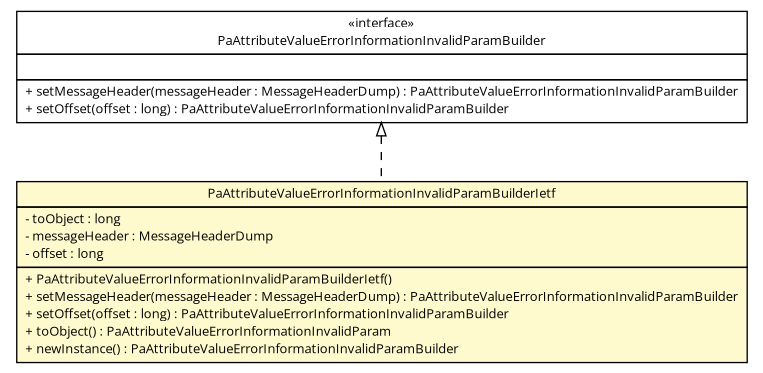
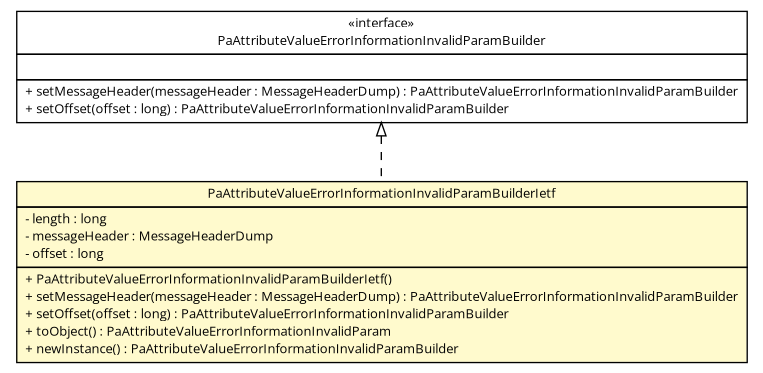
(73, 219) -> (66, 219)
